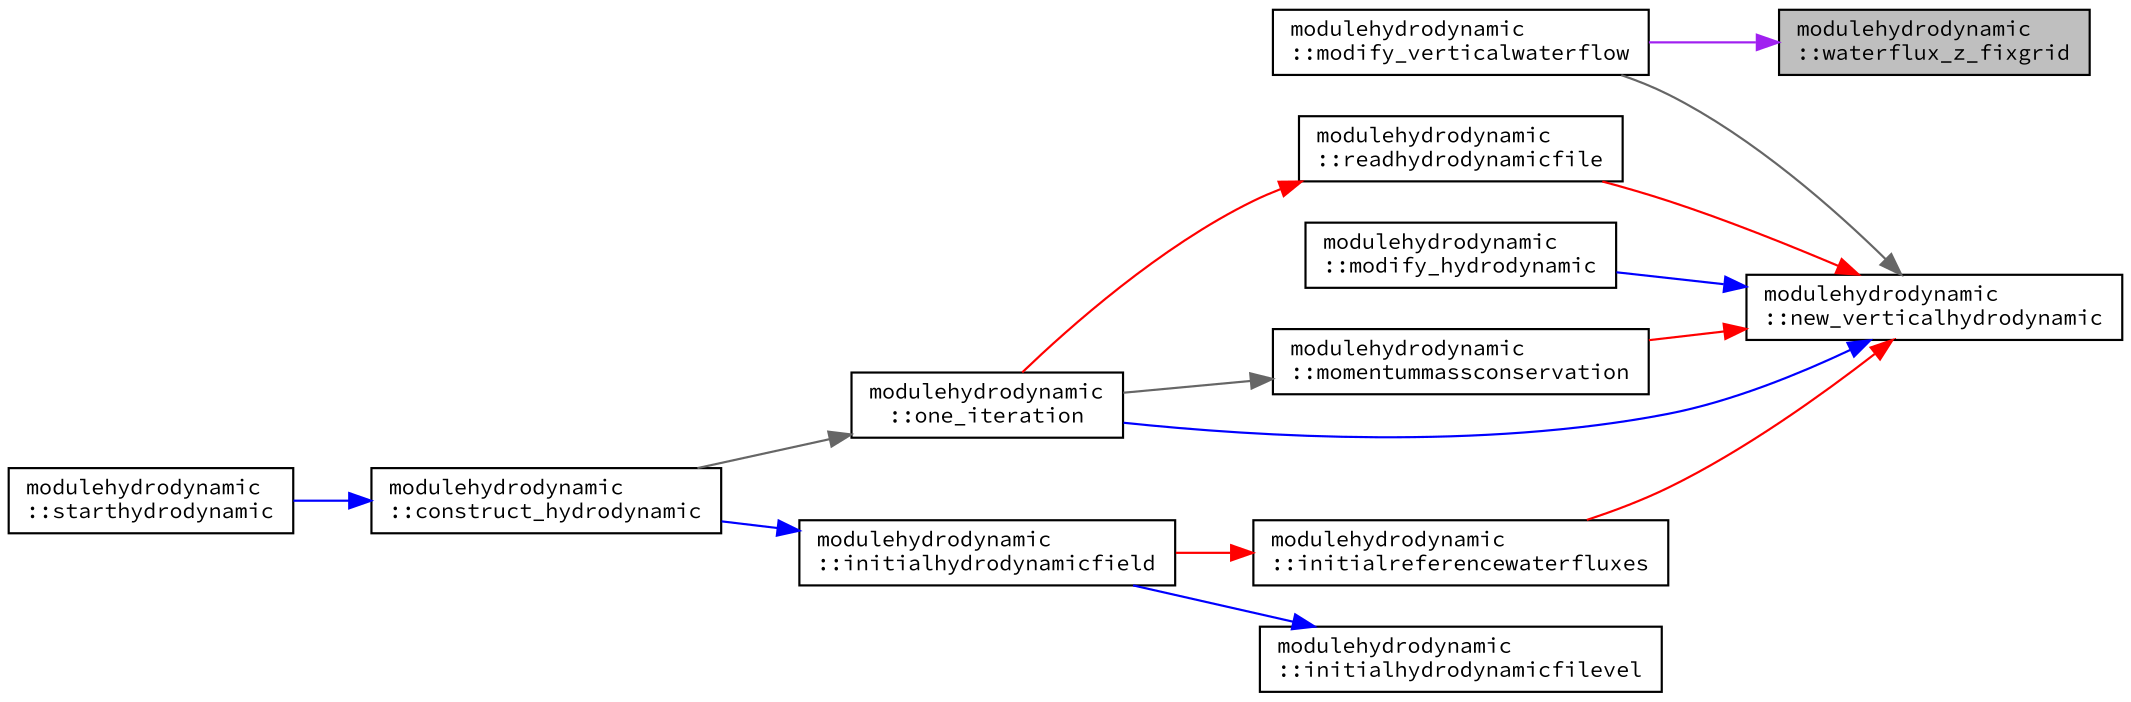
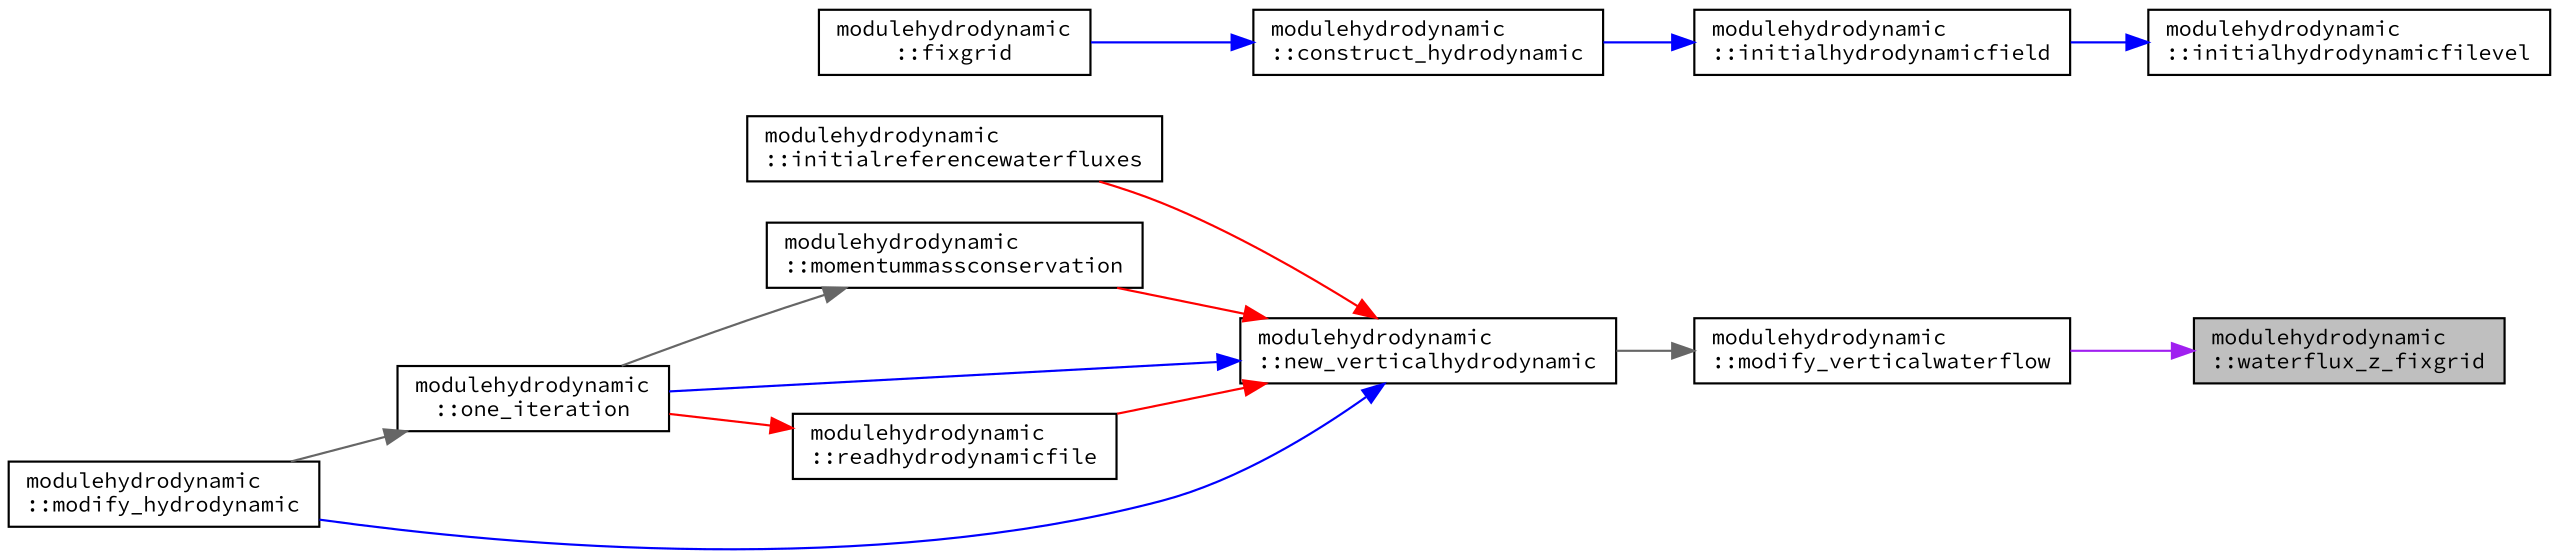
(1763, 154) -> (1644, 351)
(764, 454) -> (338, 449)
(151, 501) -> (955, 42)
(1203, 553) -> none
